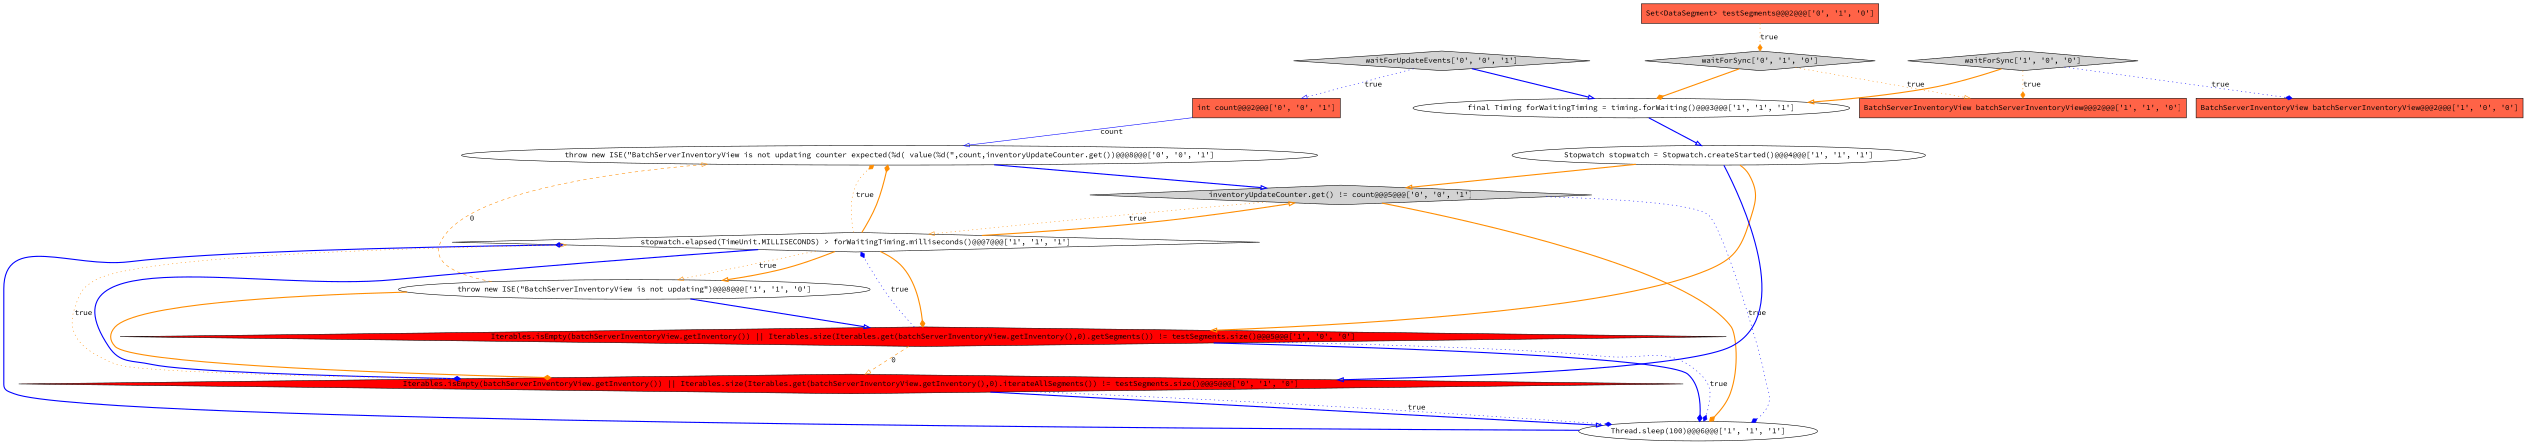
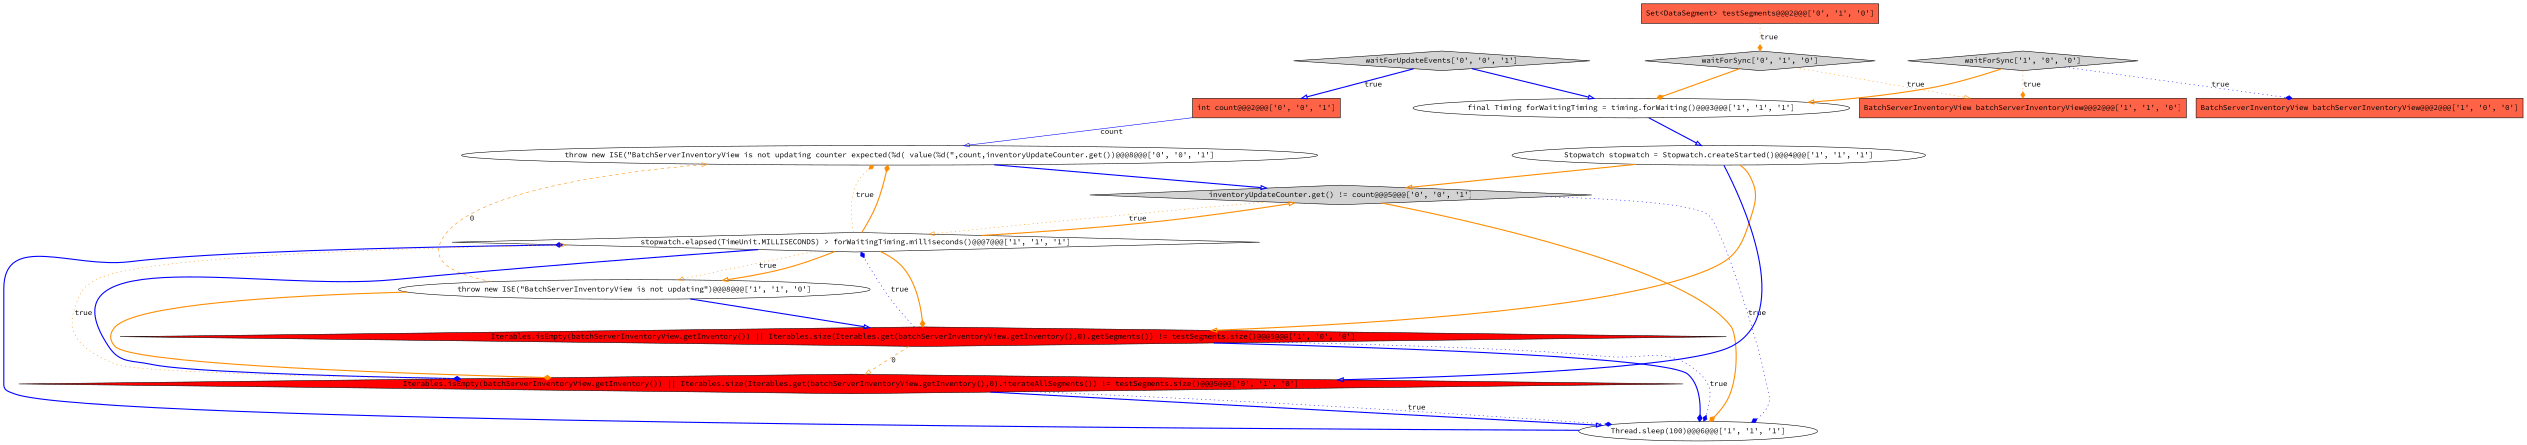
(1360, 83) -> (1360, 83)
